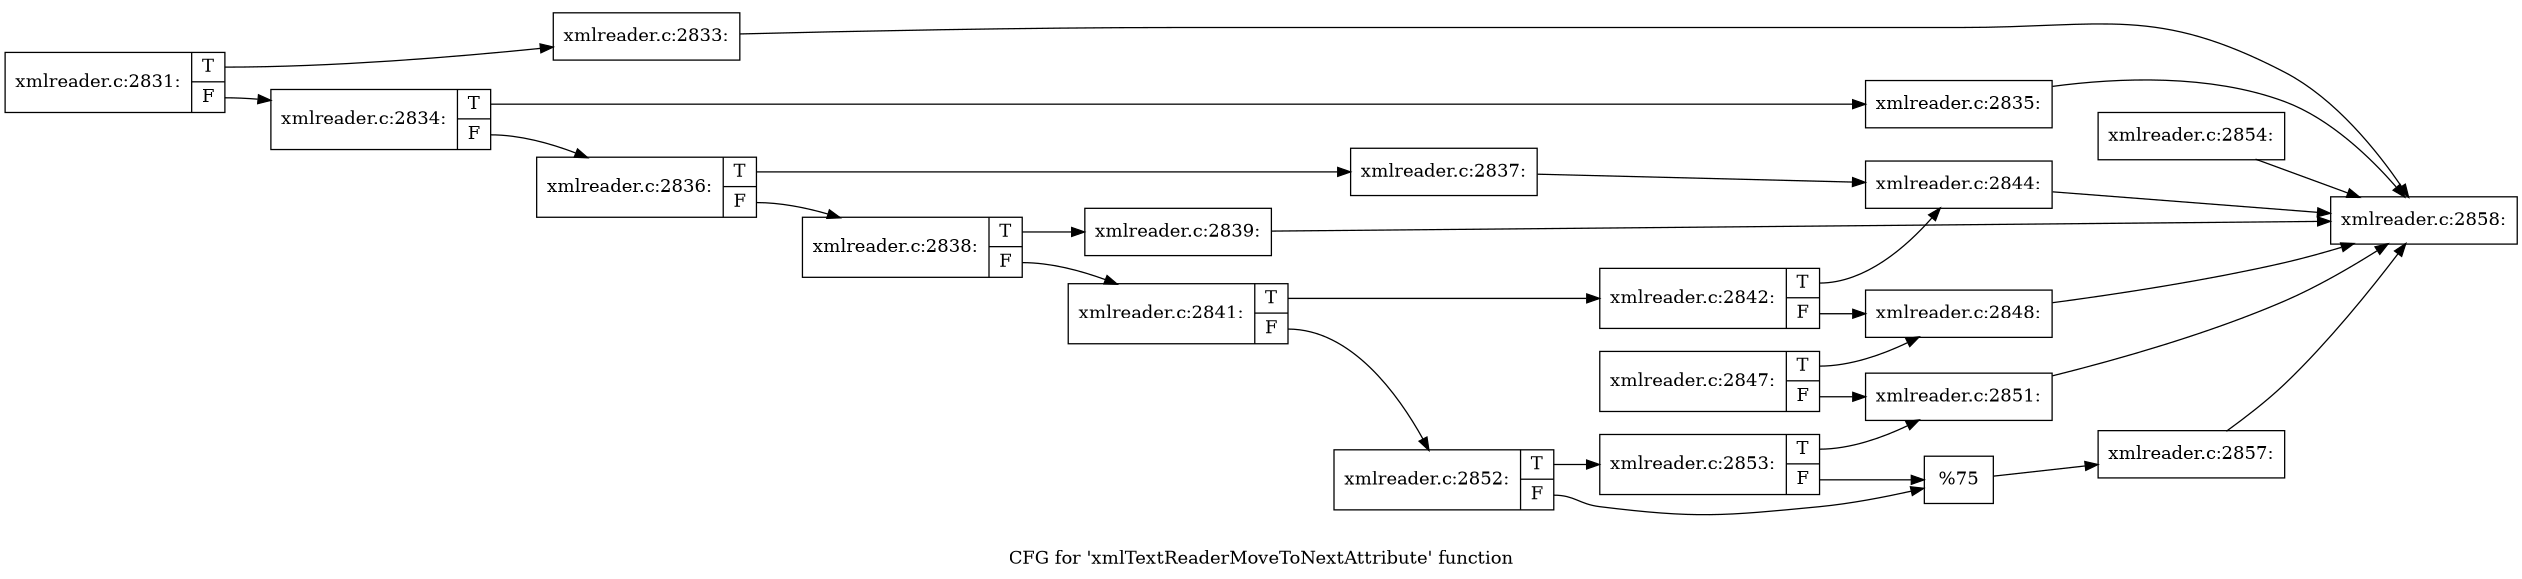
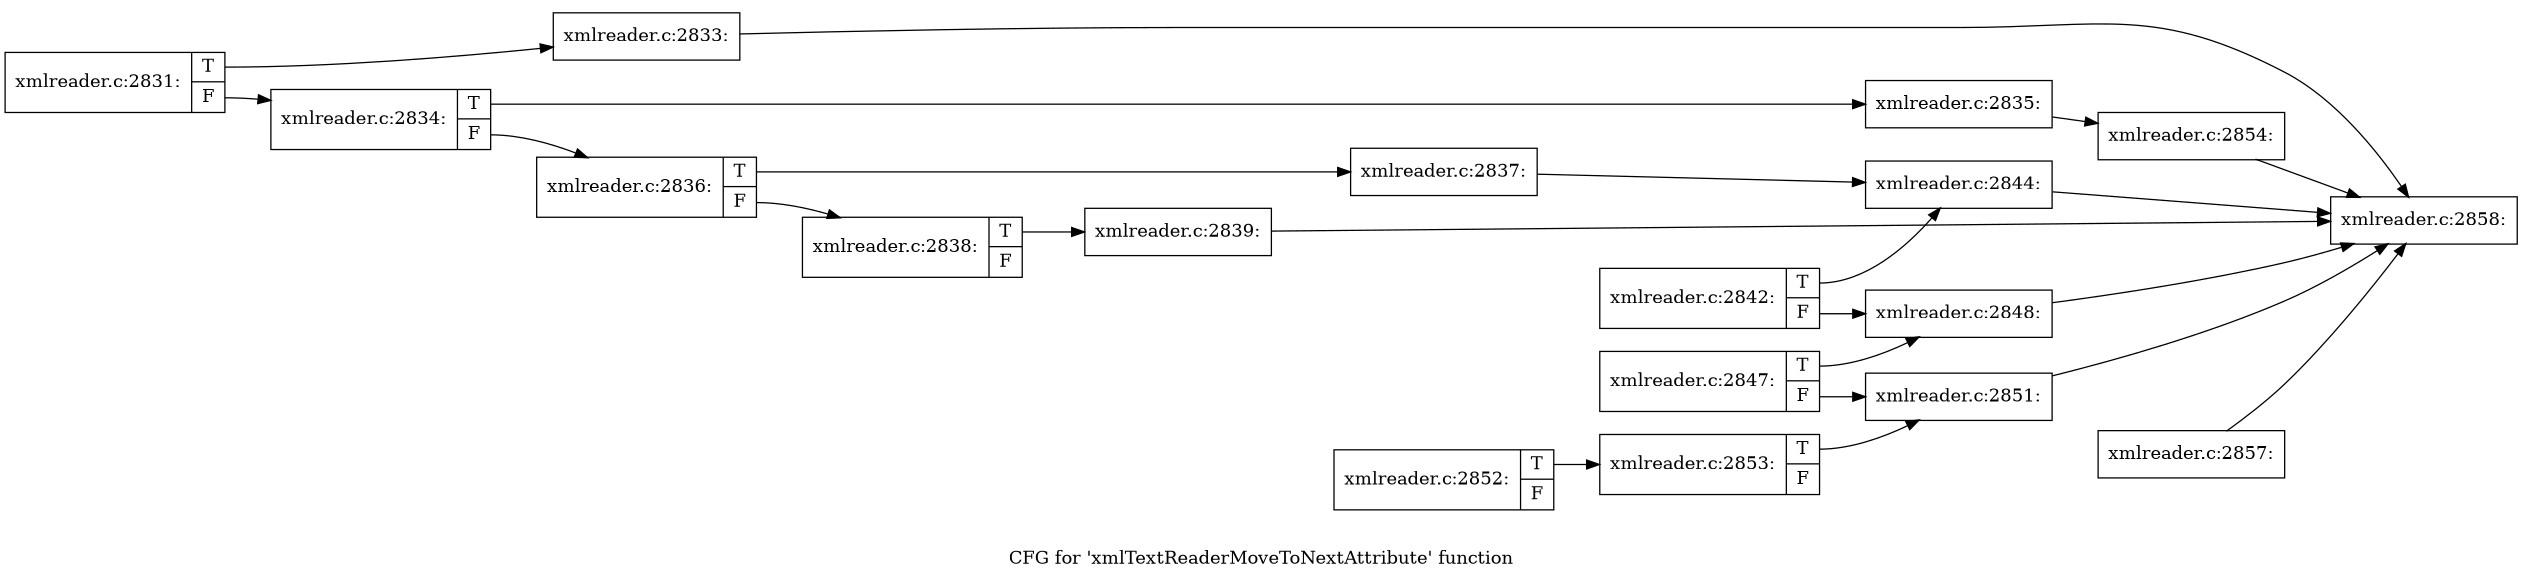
(2240, 89) -> (2069, 119)
(1178, 314) -> none
(1959, 480) -> none
